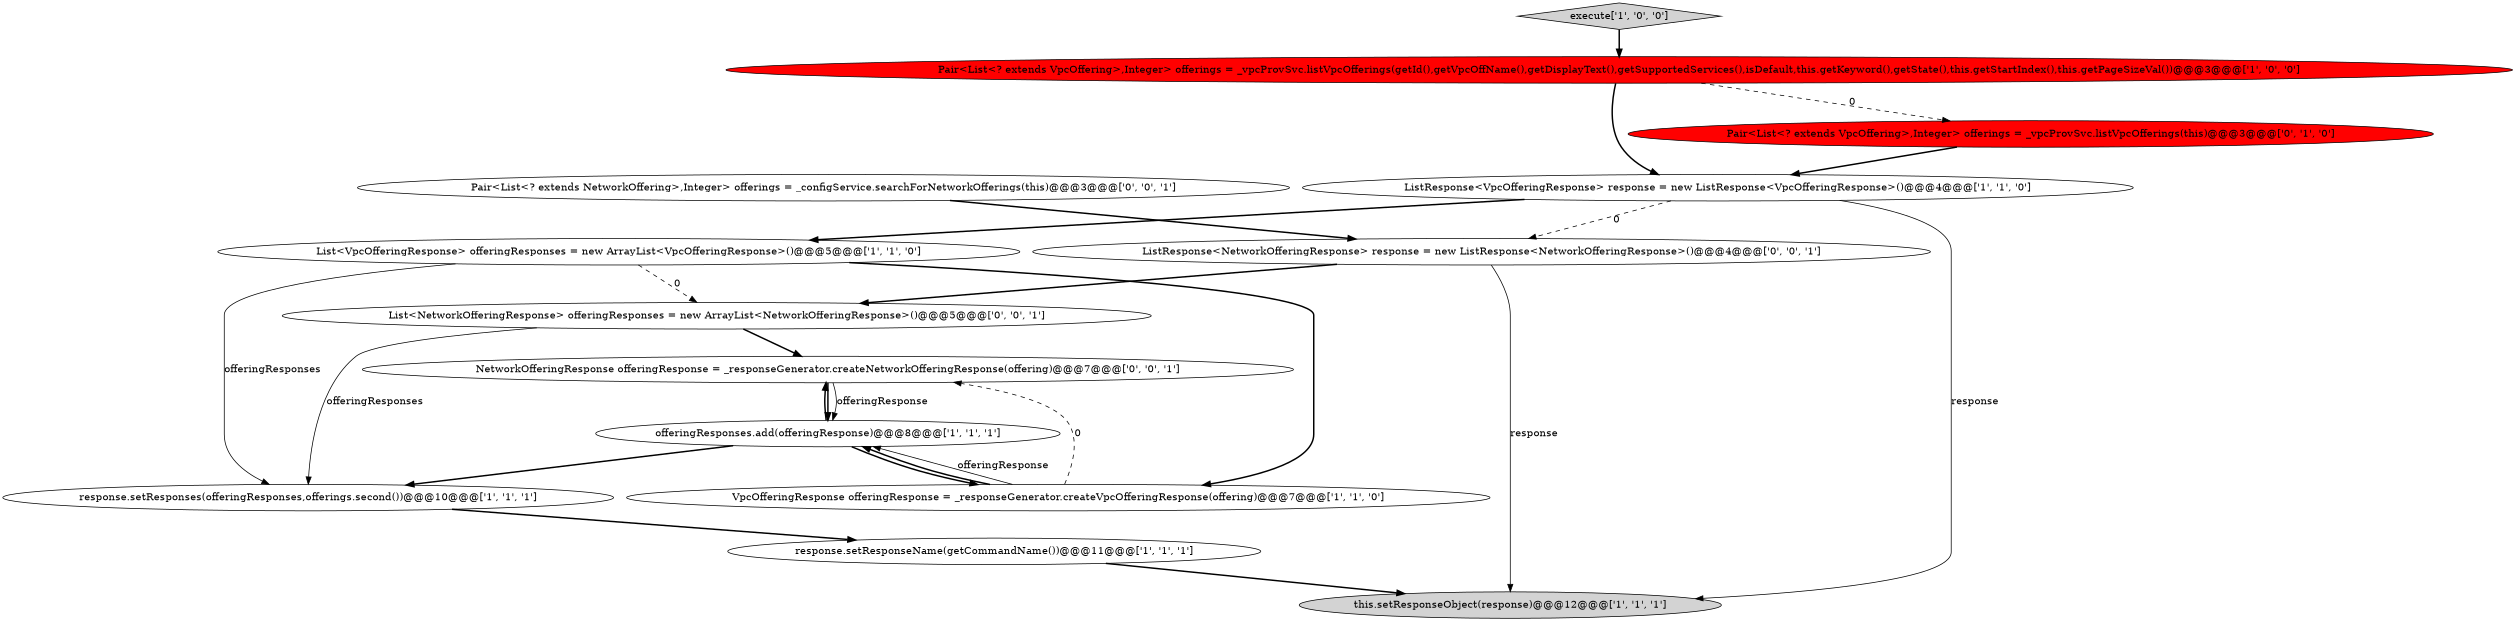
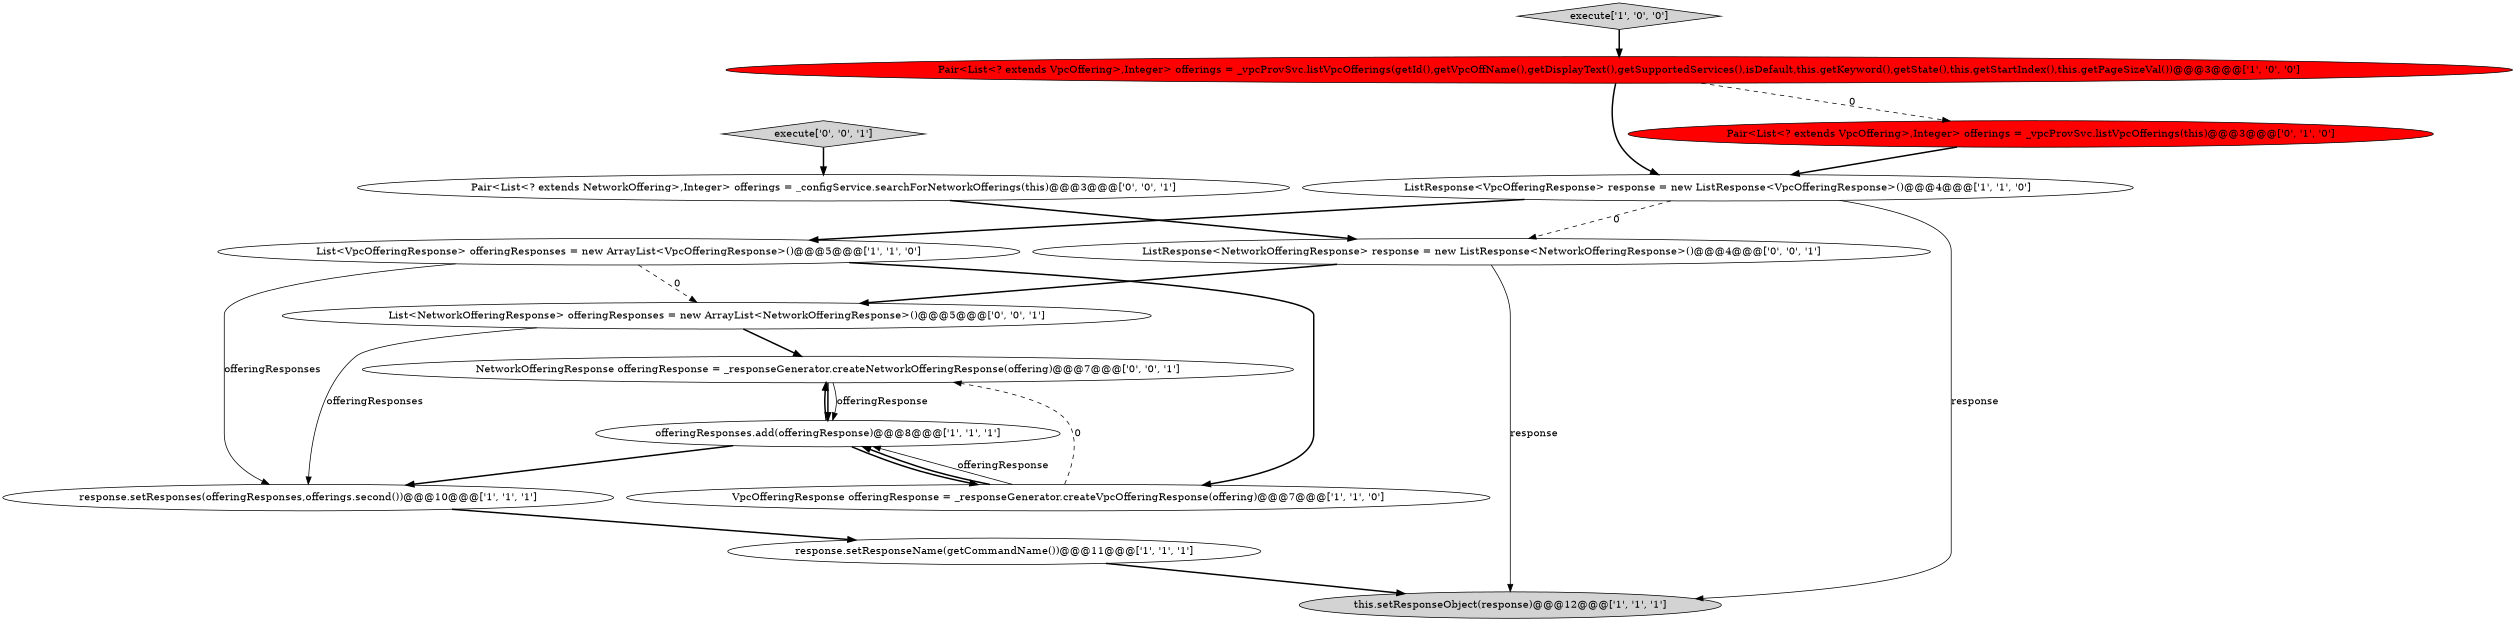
none -> (823, 134)
